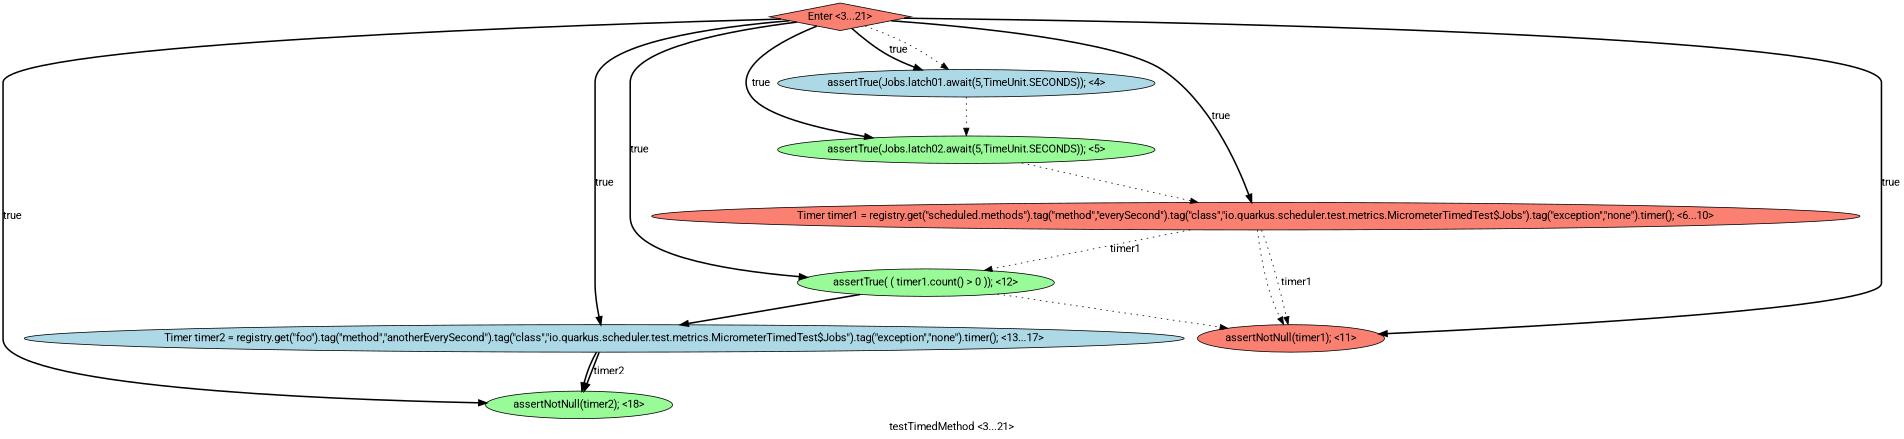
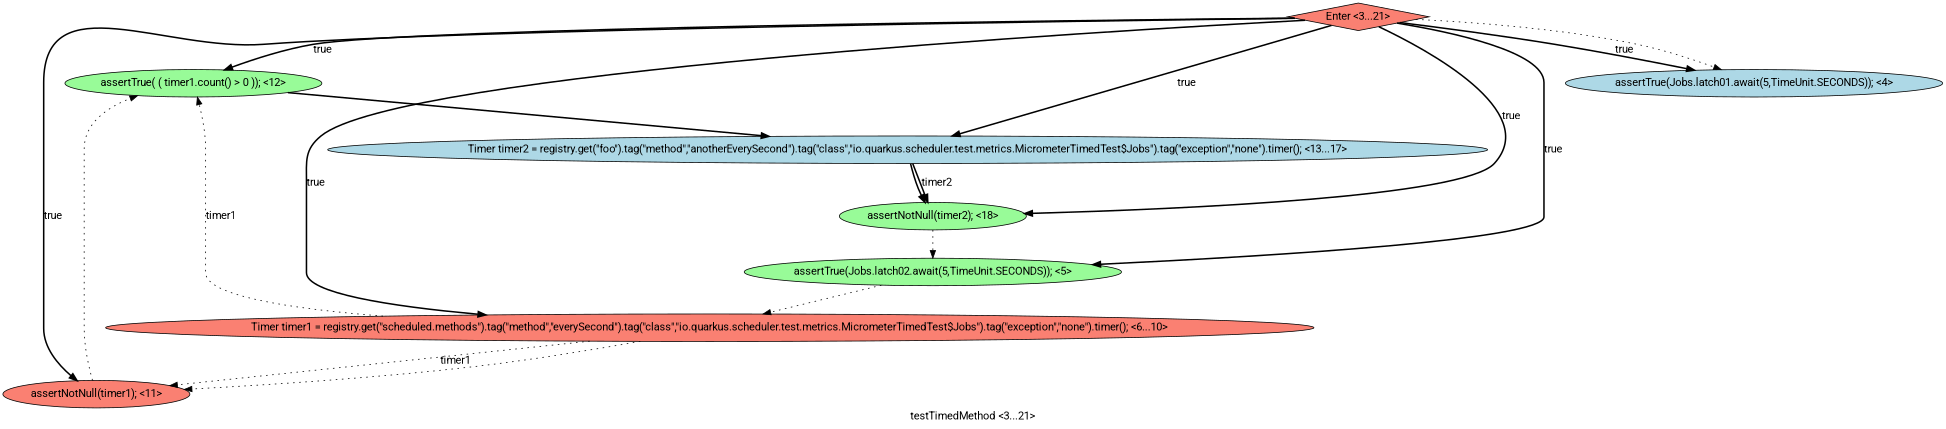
(966, 113) -> (933, 240)
(1109, 311) -> (84, 229)
